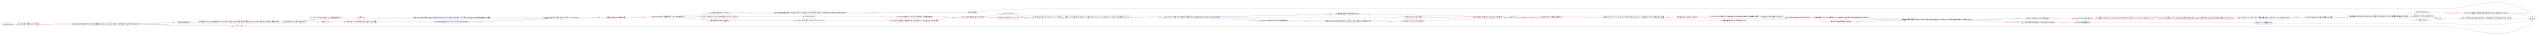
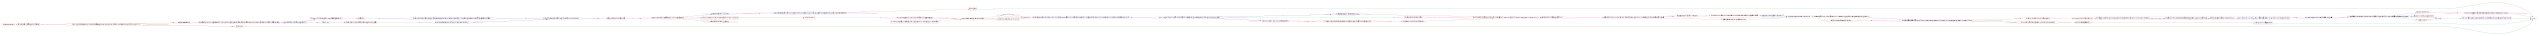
(810, 21) -> none
